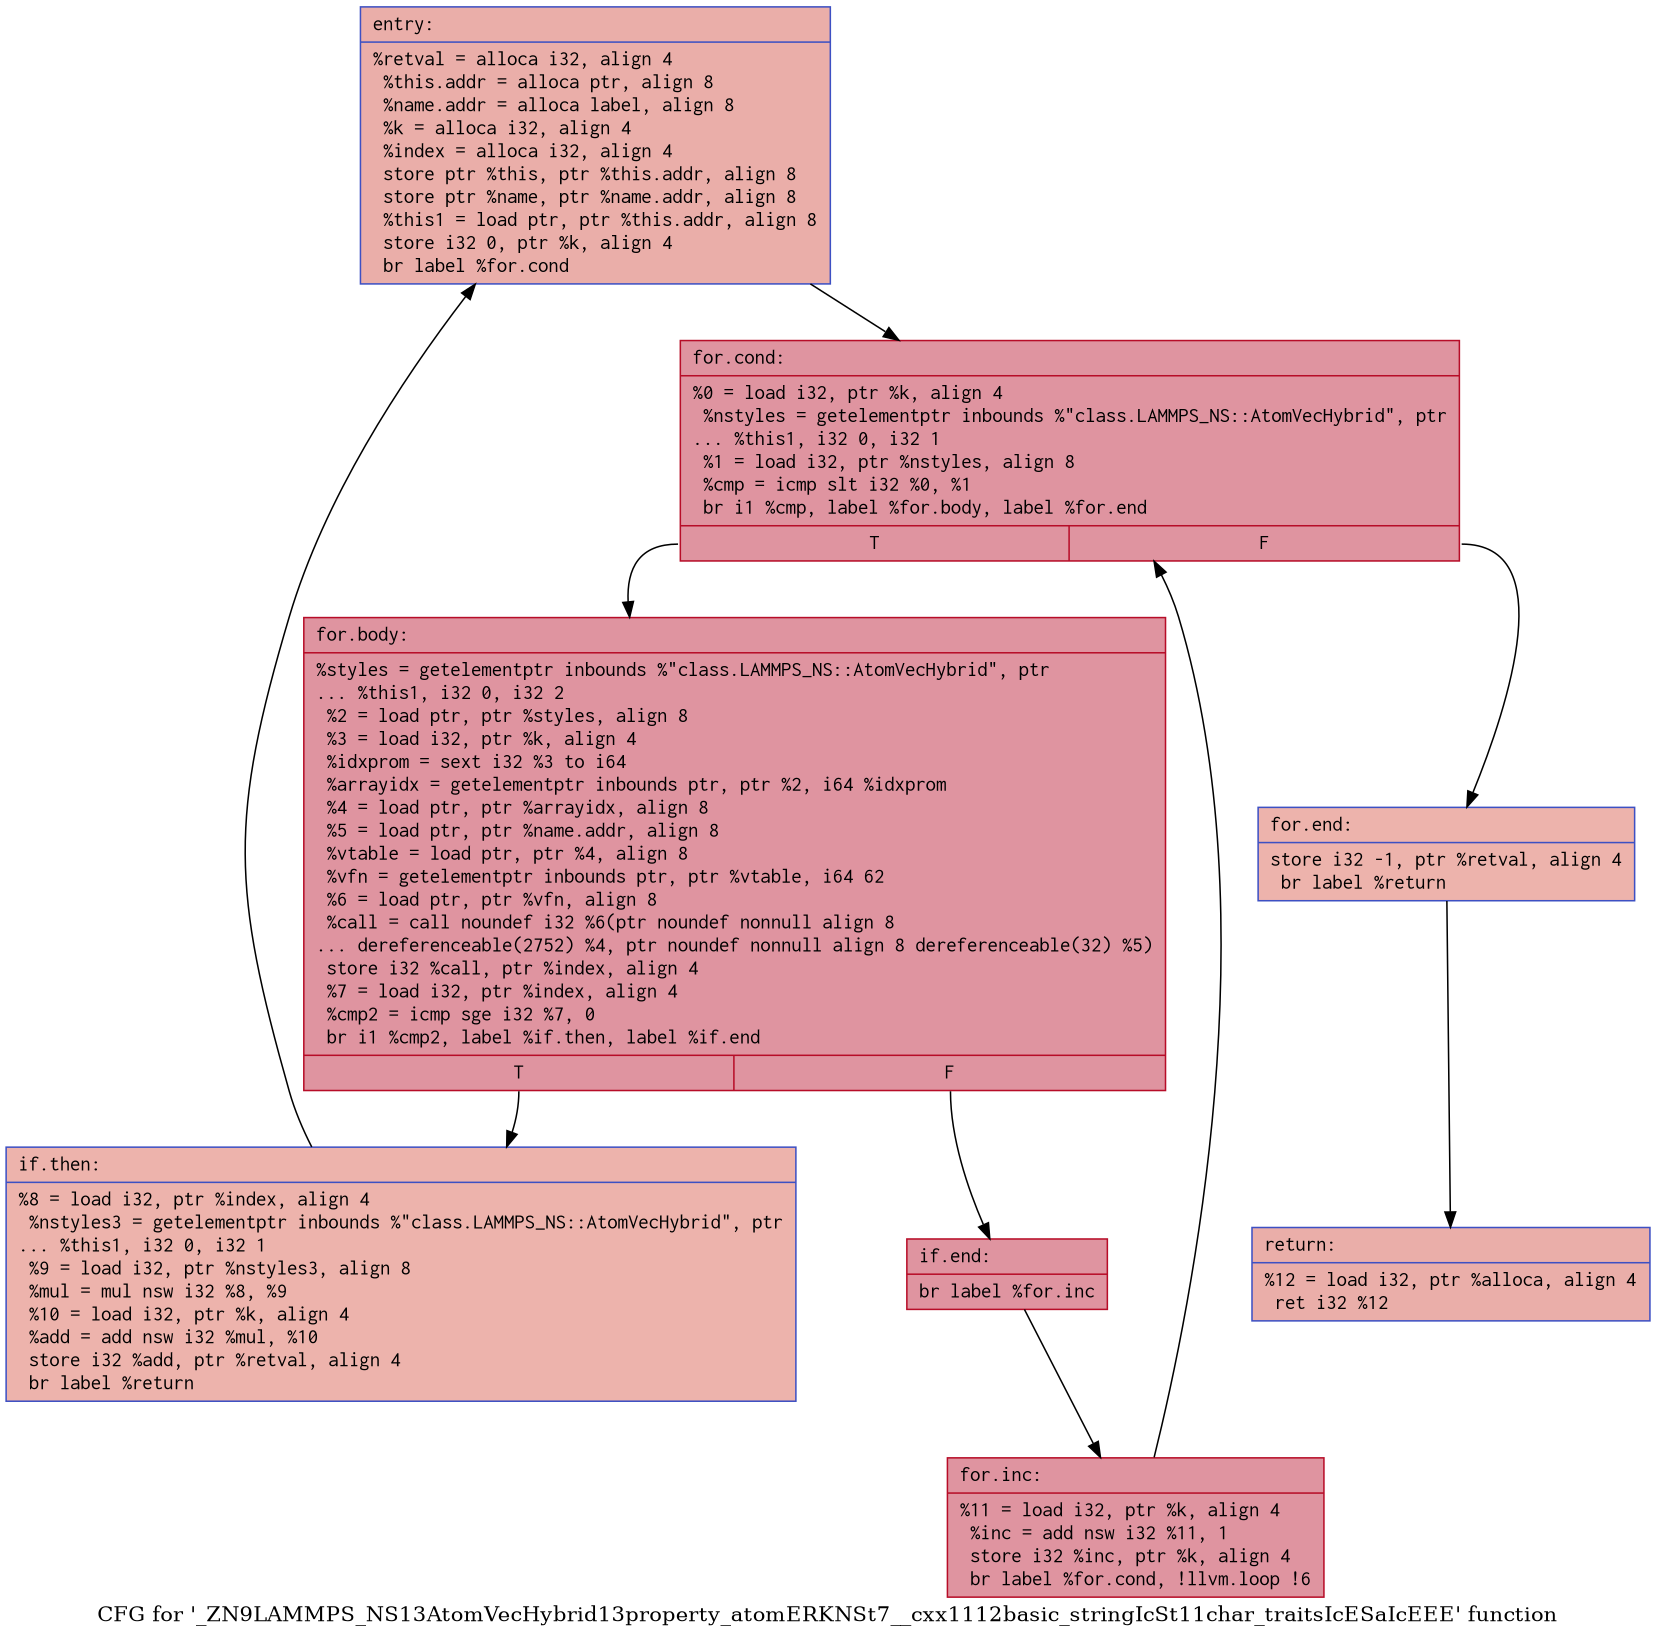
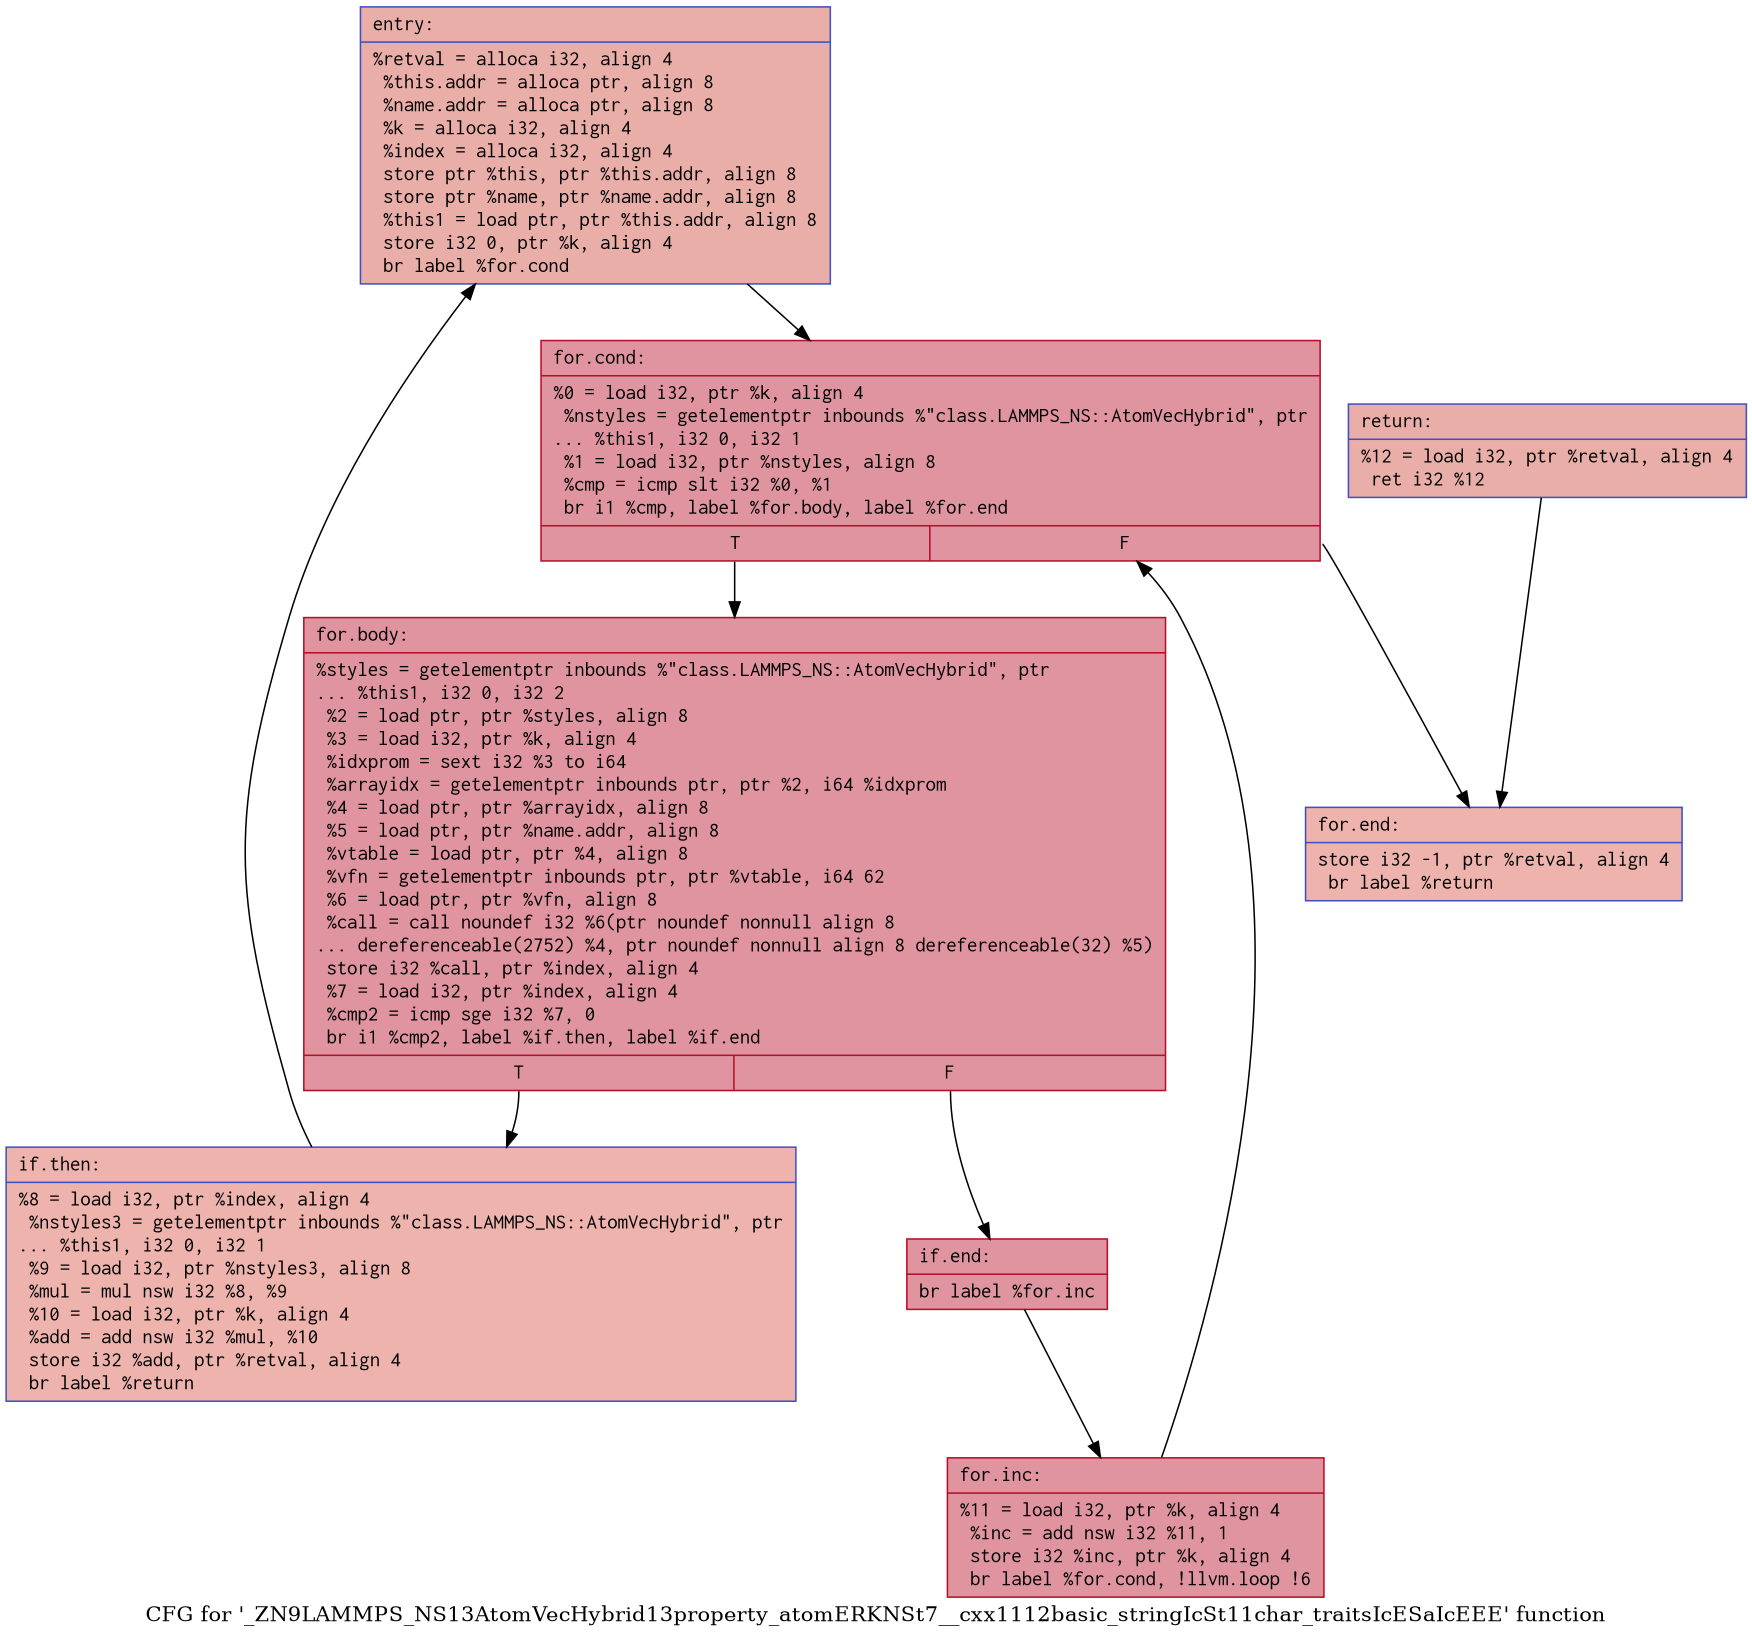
(554, 105) -> (543, 105)
(1449, 1056) -> (1522, 645)
(1451, 1280) -> (1547, 456)
